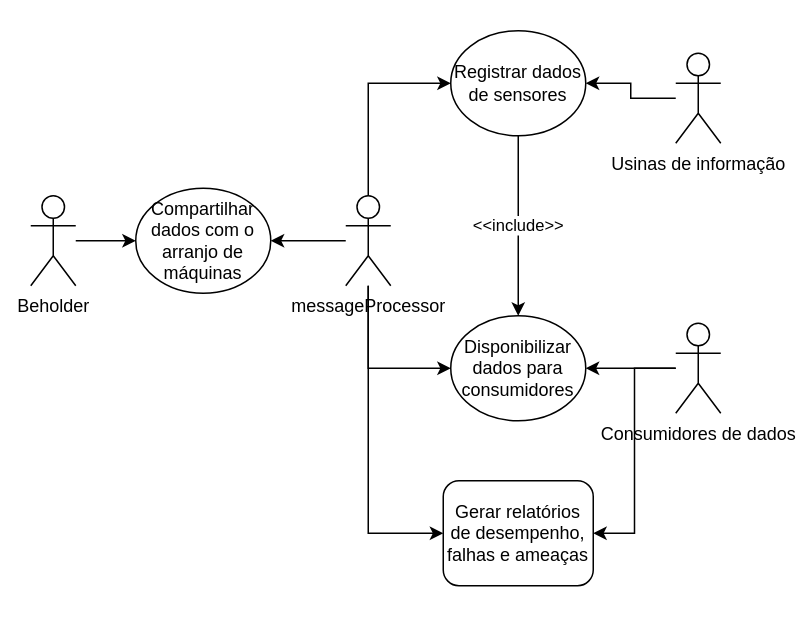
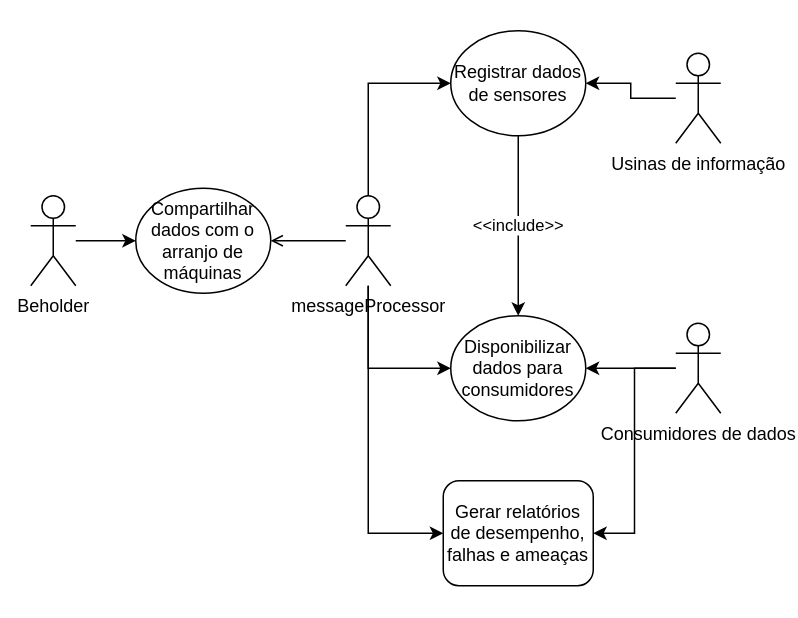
(282, 241) -> (279, 241)
